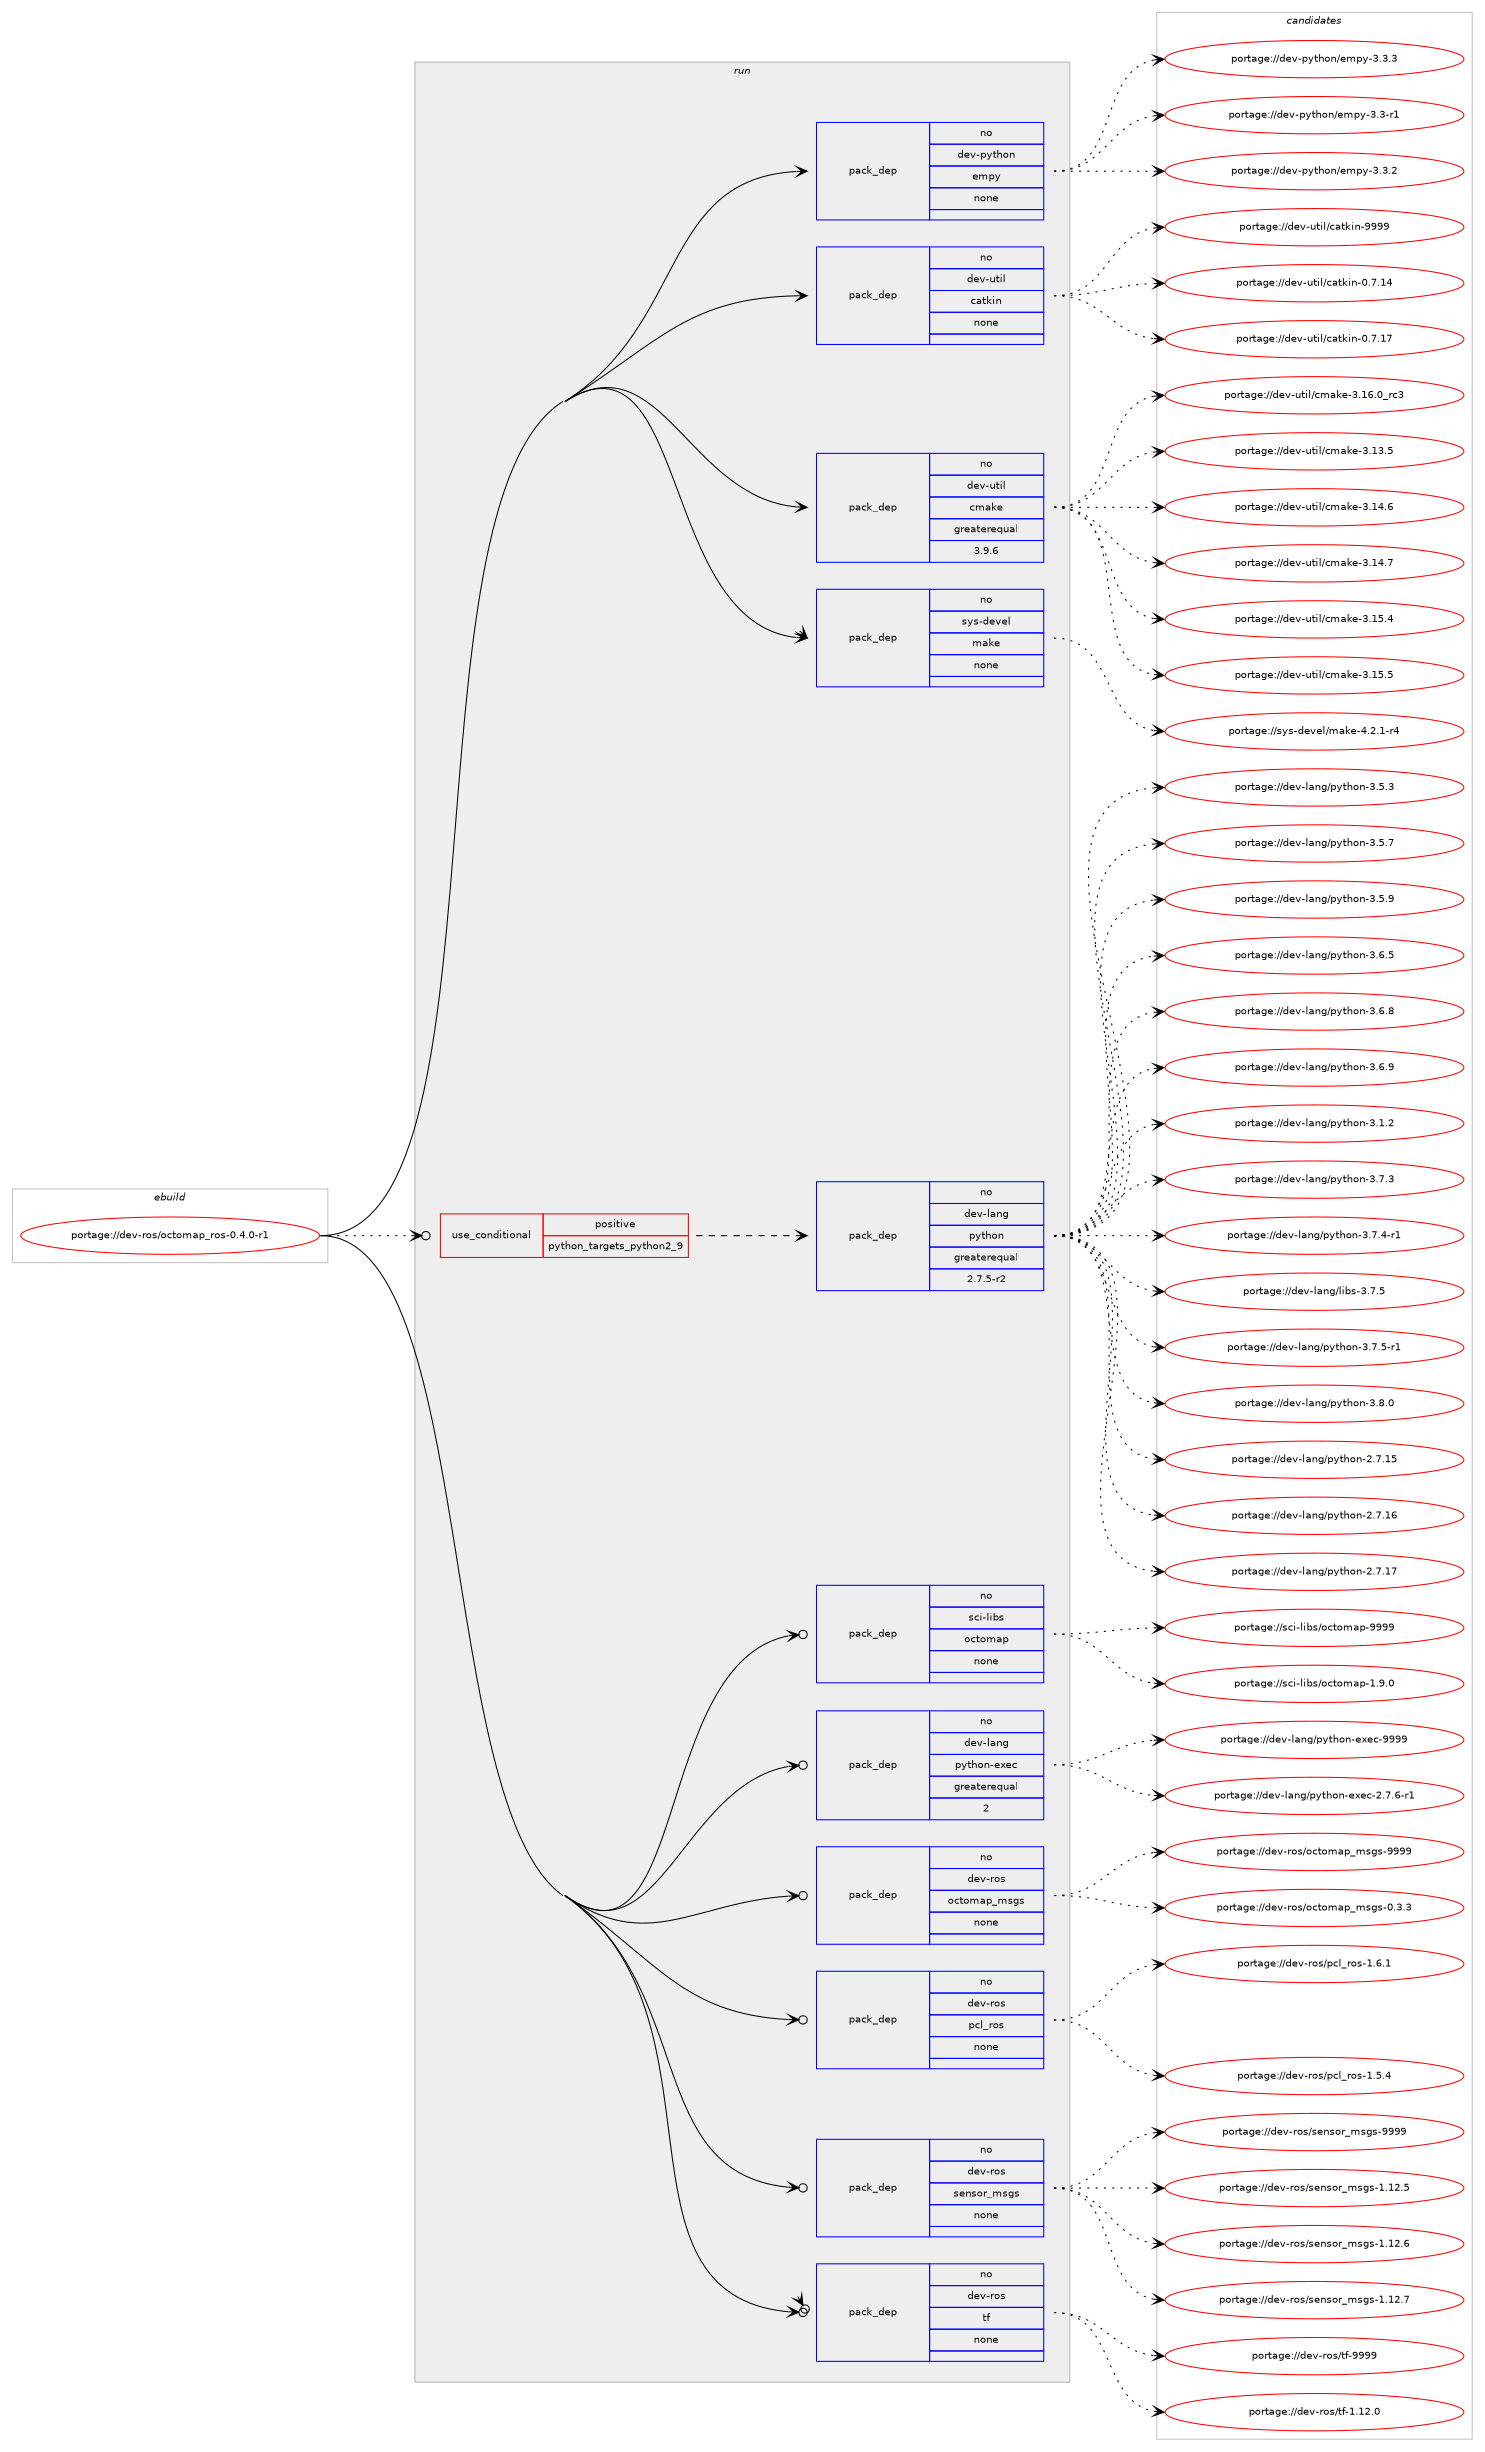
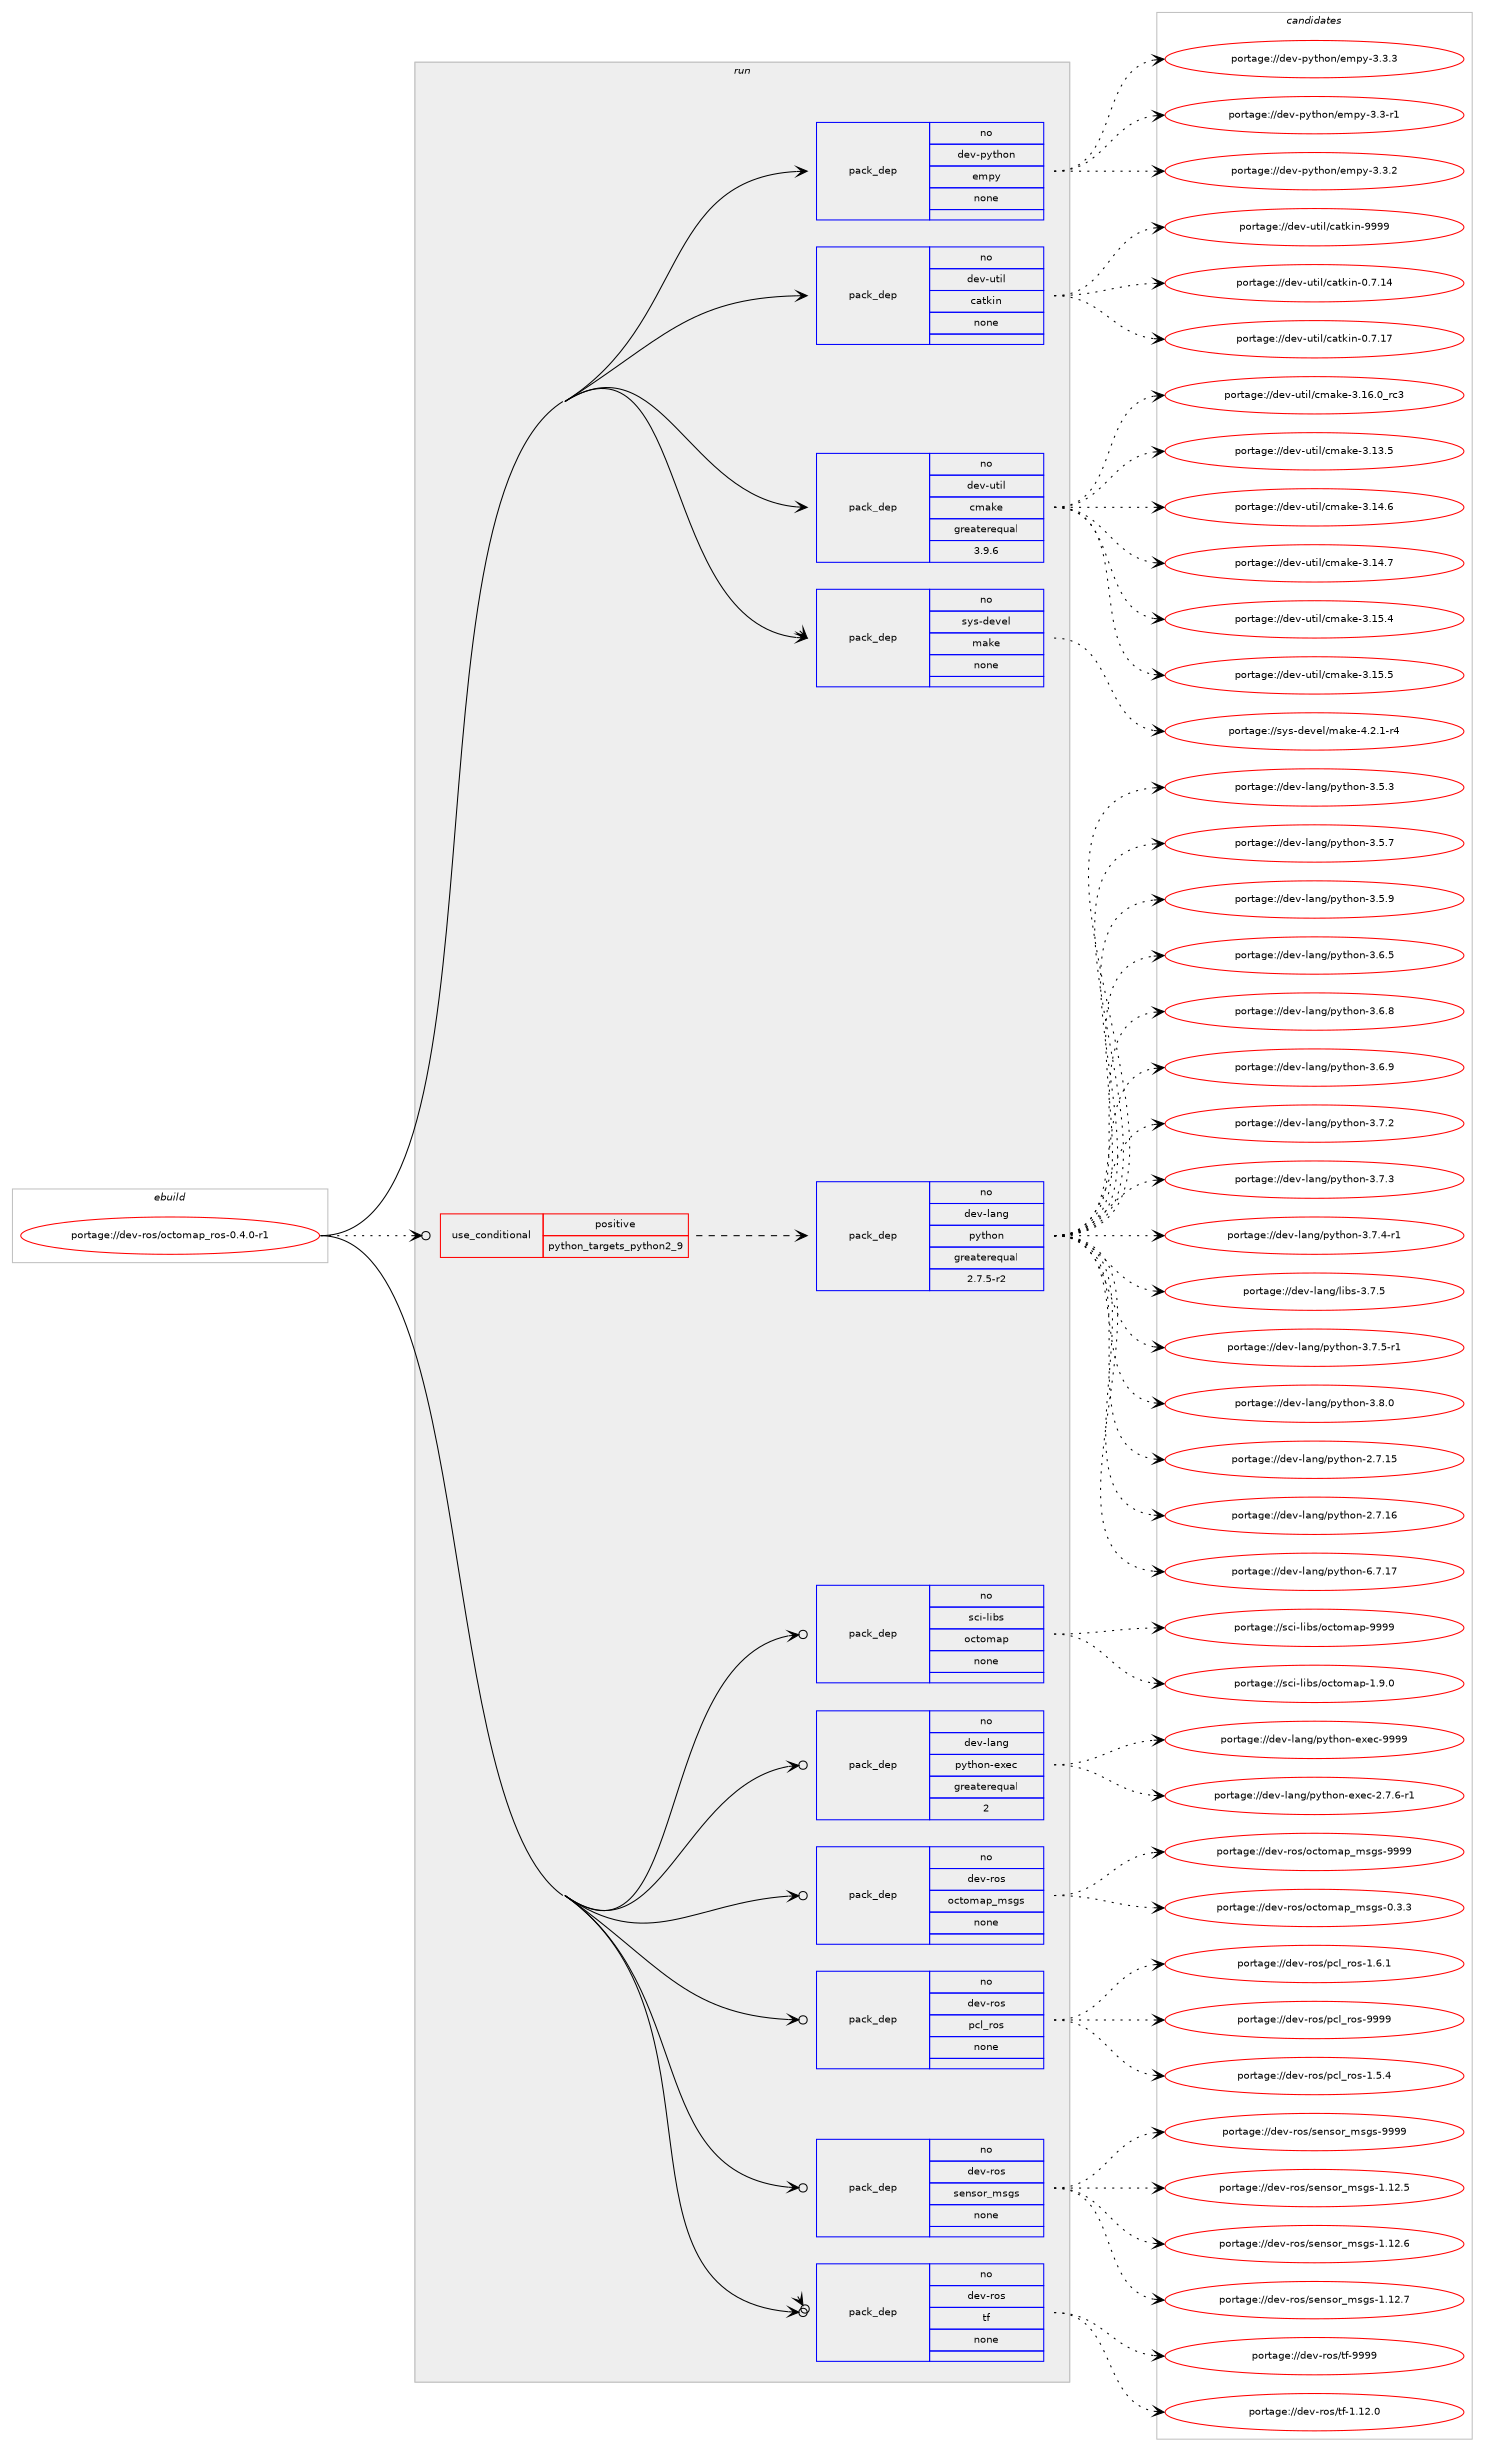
(1315, 1124) -> (1315, 1124)
(1315, 1572) -> (1315, 1572)
none -> (1315, 2020)
